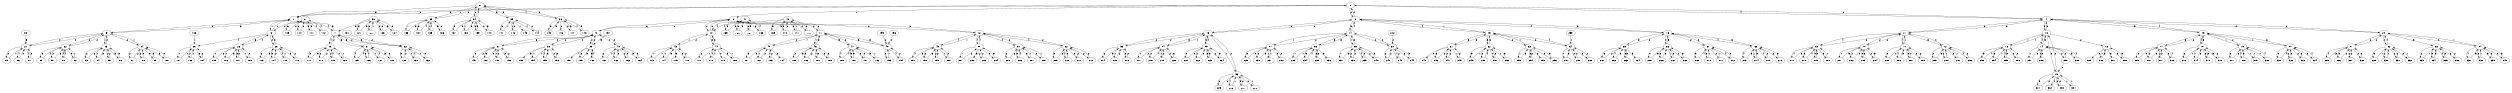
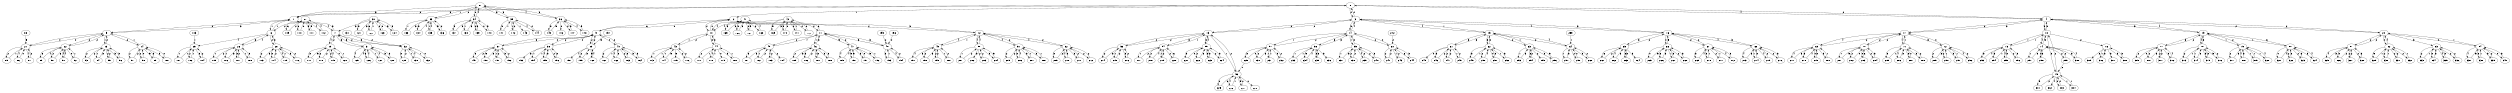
(1249, 79) -> (1242, 67)
